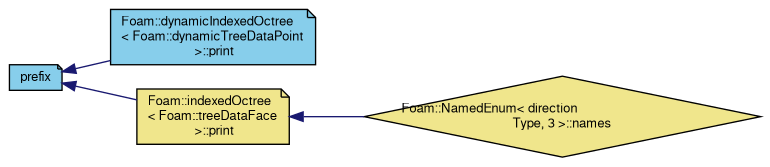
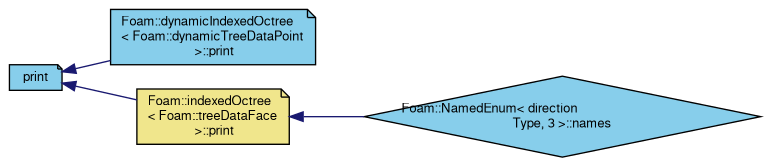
(36, 78) -> (36, 78)
(562, 117) -> (562, 117)
